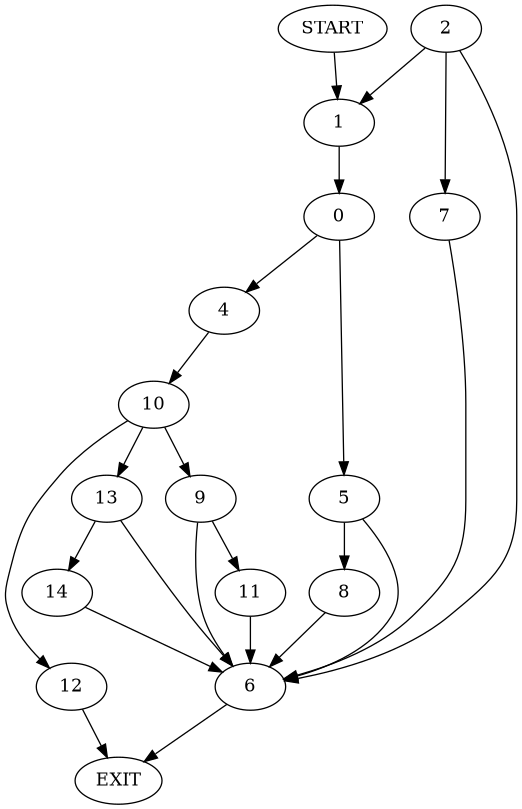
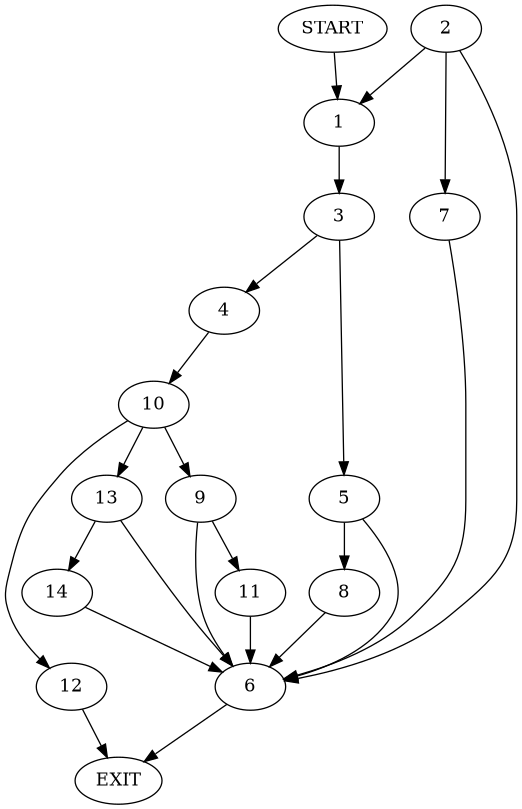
(339, 217) -> (339, 217)
